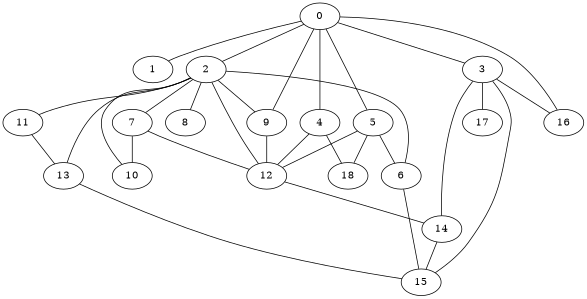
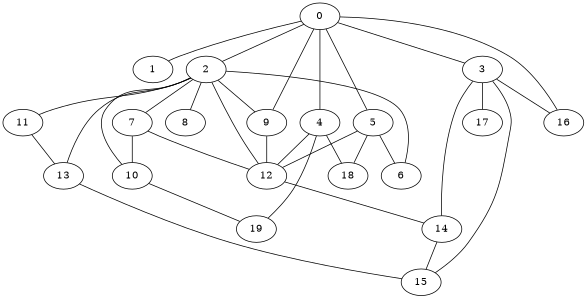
none -> (256, 229)
(411, 229) -> none
